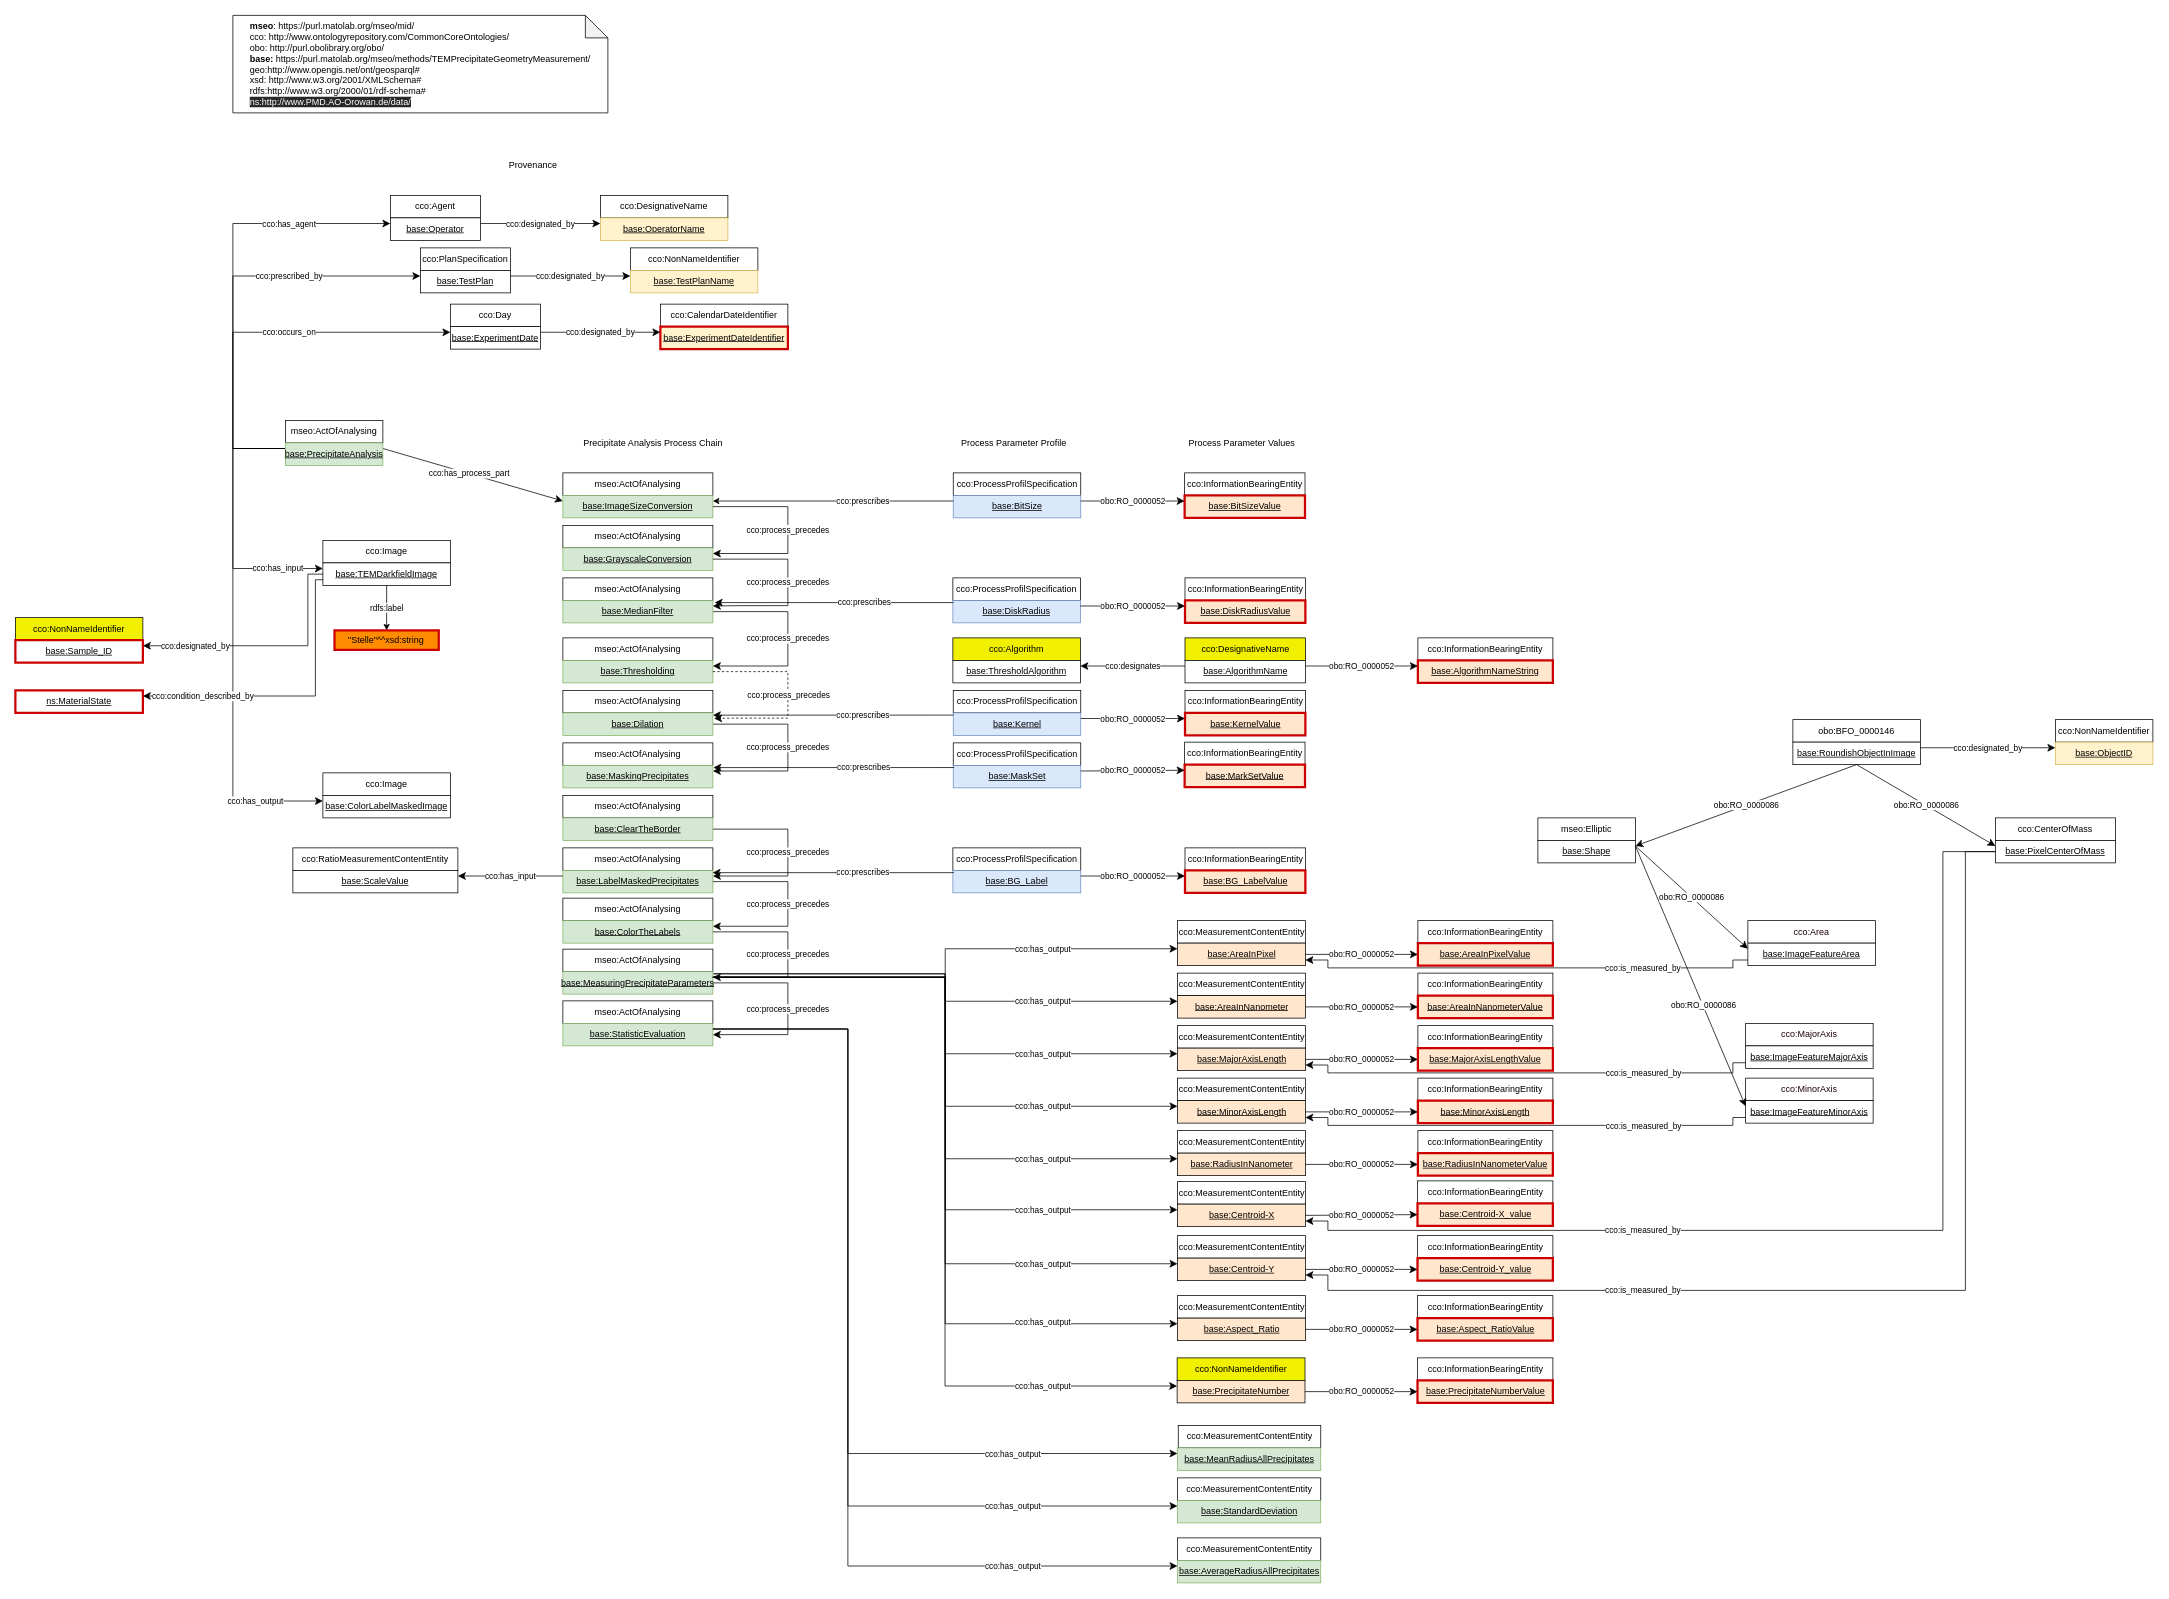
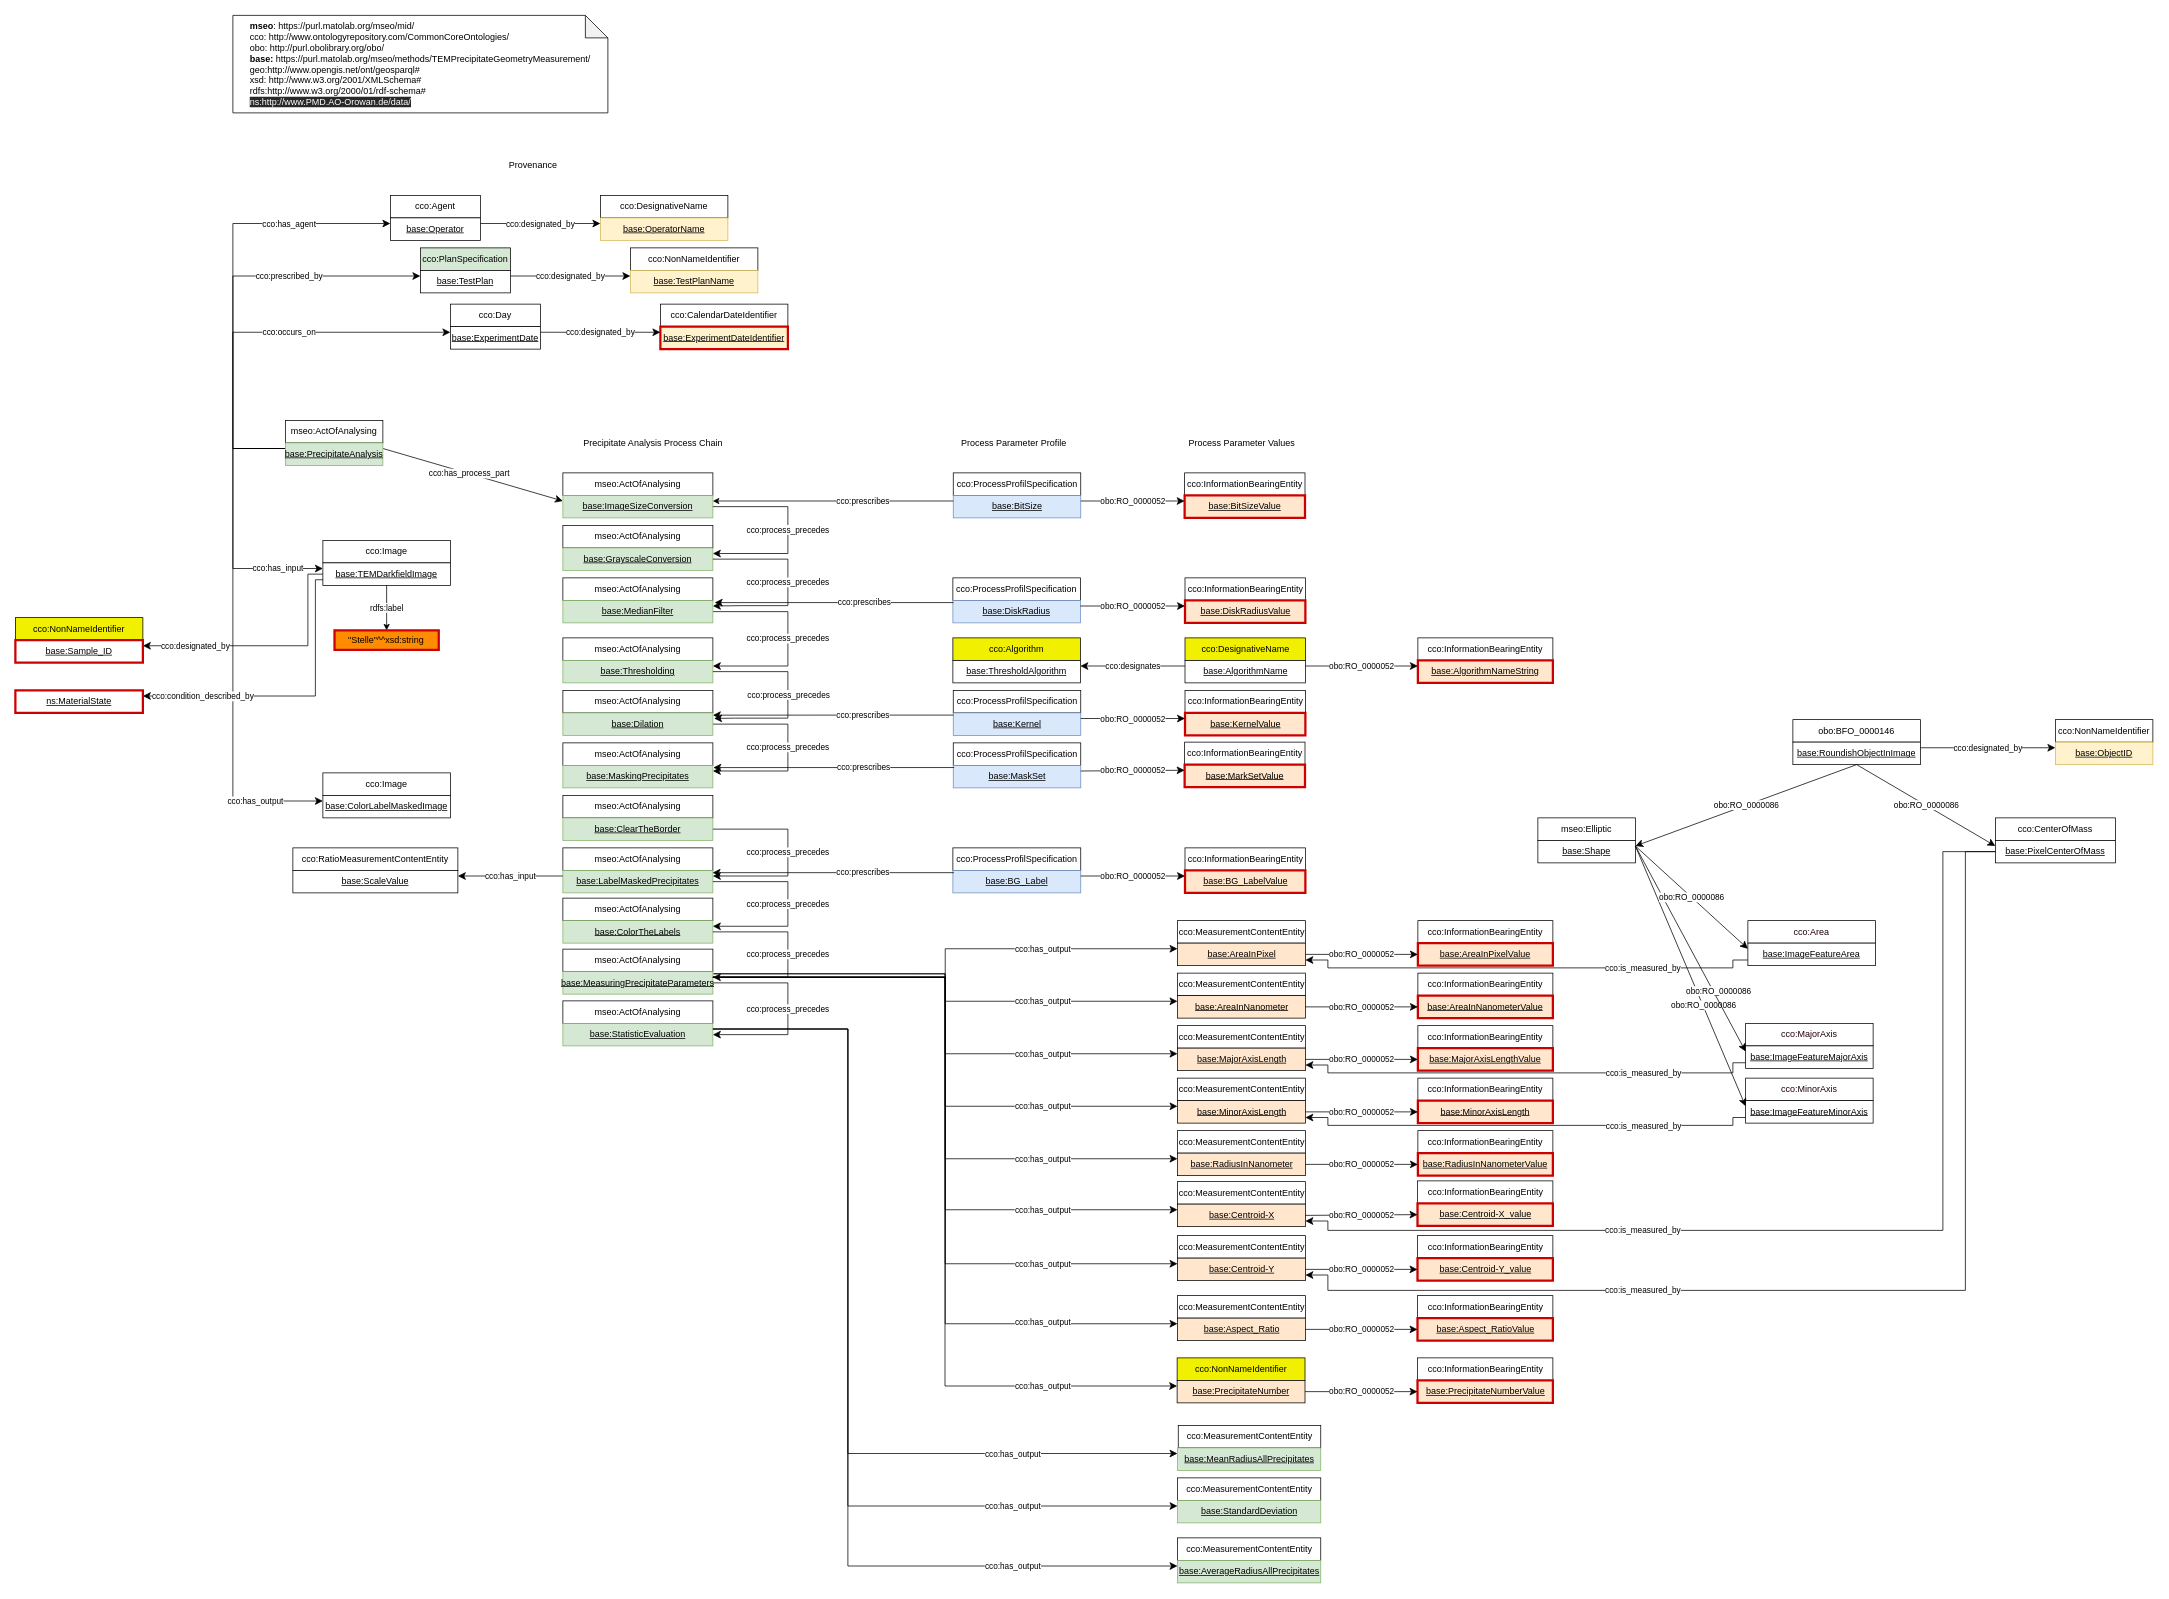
(465, 259) -> (465, 259)
(765, 672) -> (765, 672)
none -> (1704, 973)
